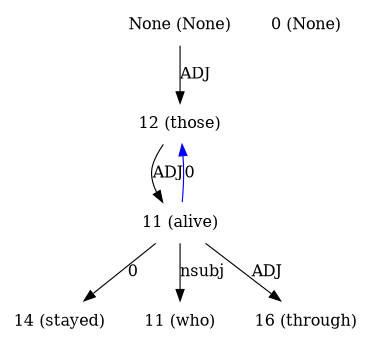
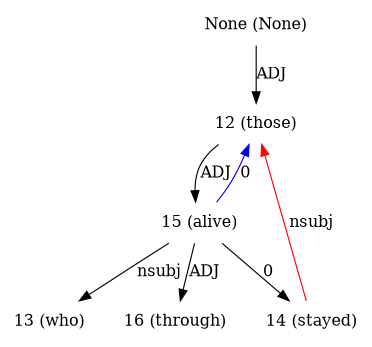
(306, 25) -> none
(180, 223) -> (199, 223)
none -> (286, 228)
(180, 322) -> (49, 322)
